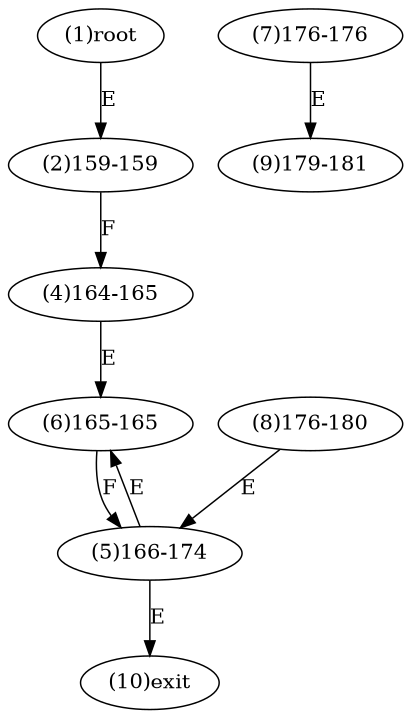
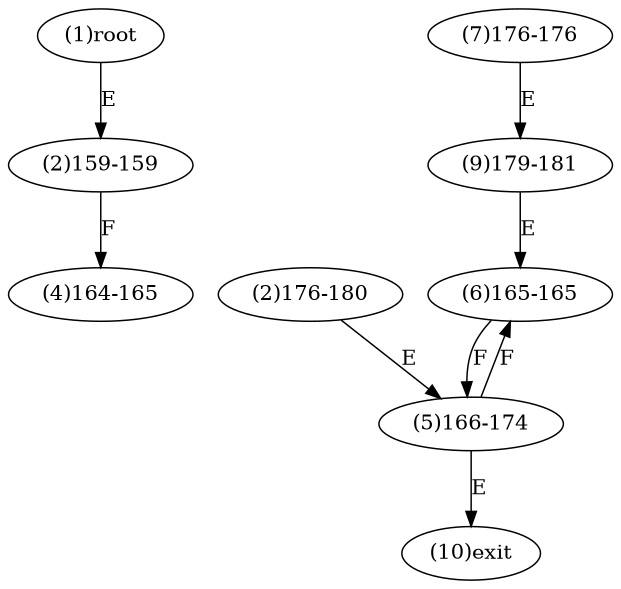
(101, 352) -> (520, 222)
(311, 424) -> (311, 295)
(137, 489) -> (507, 359)
